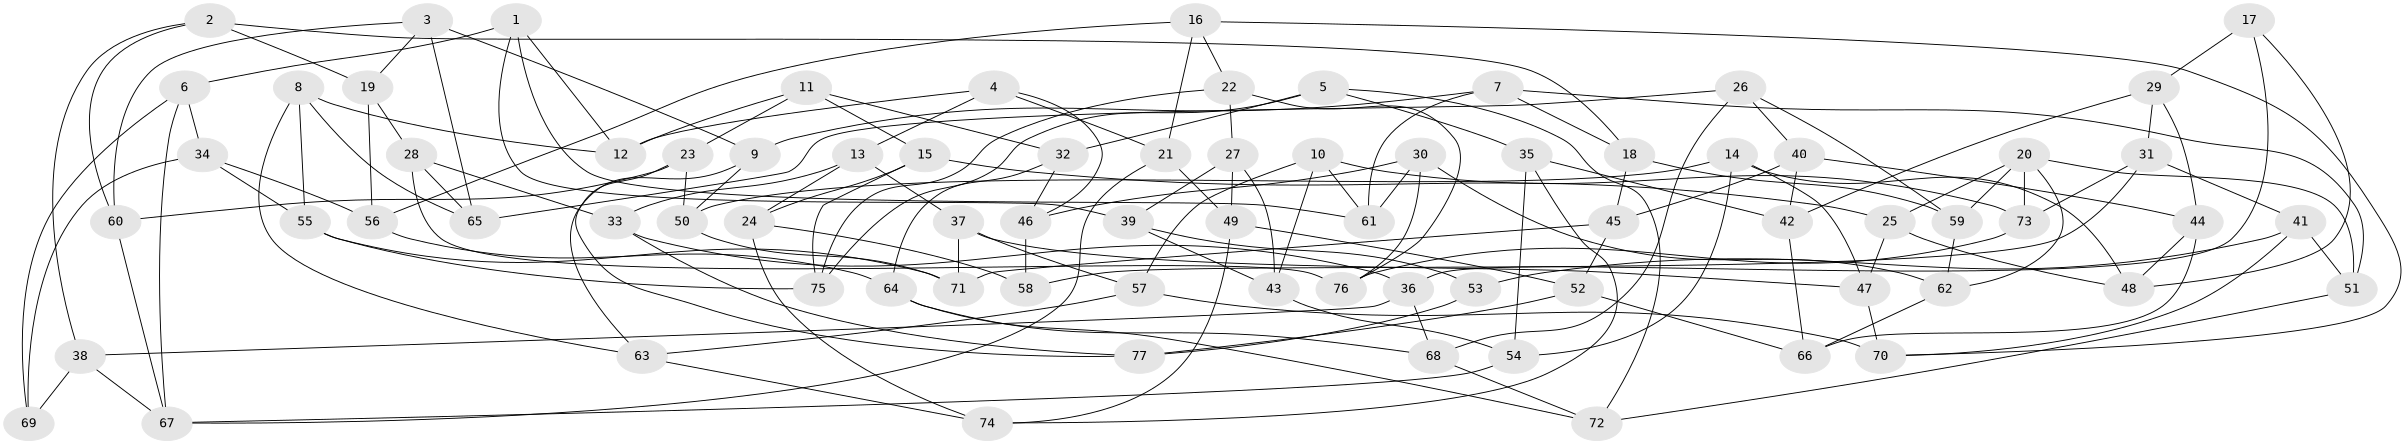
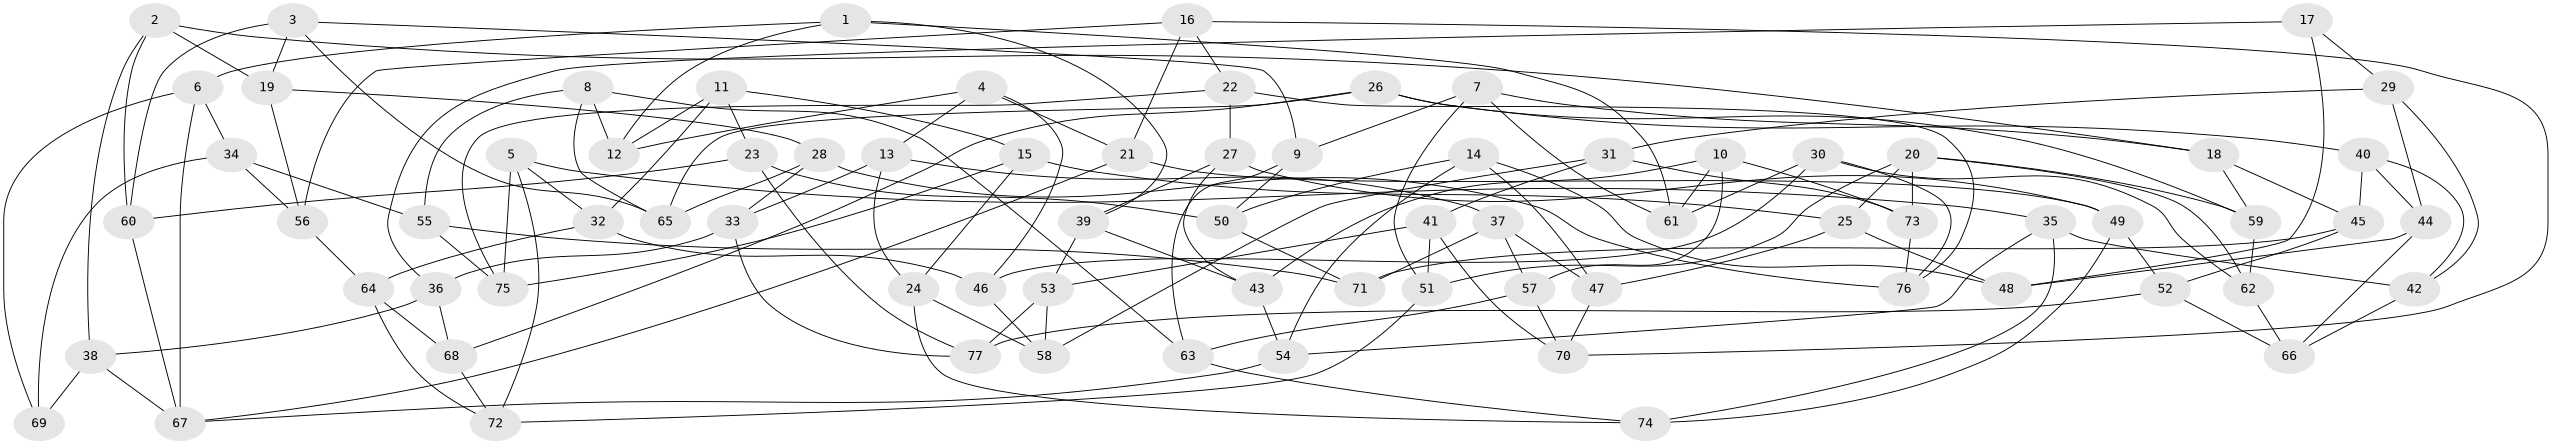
none -> (1046, 323)
